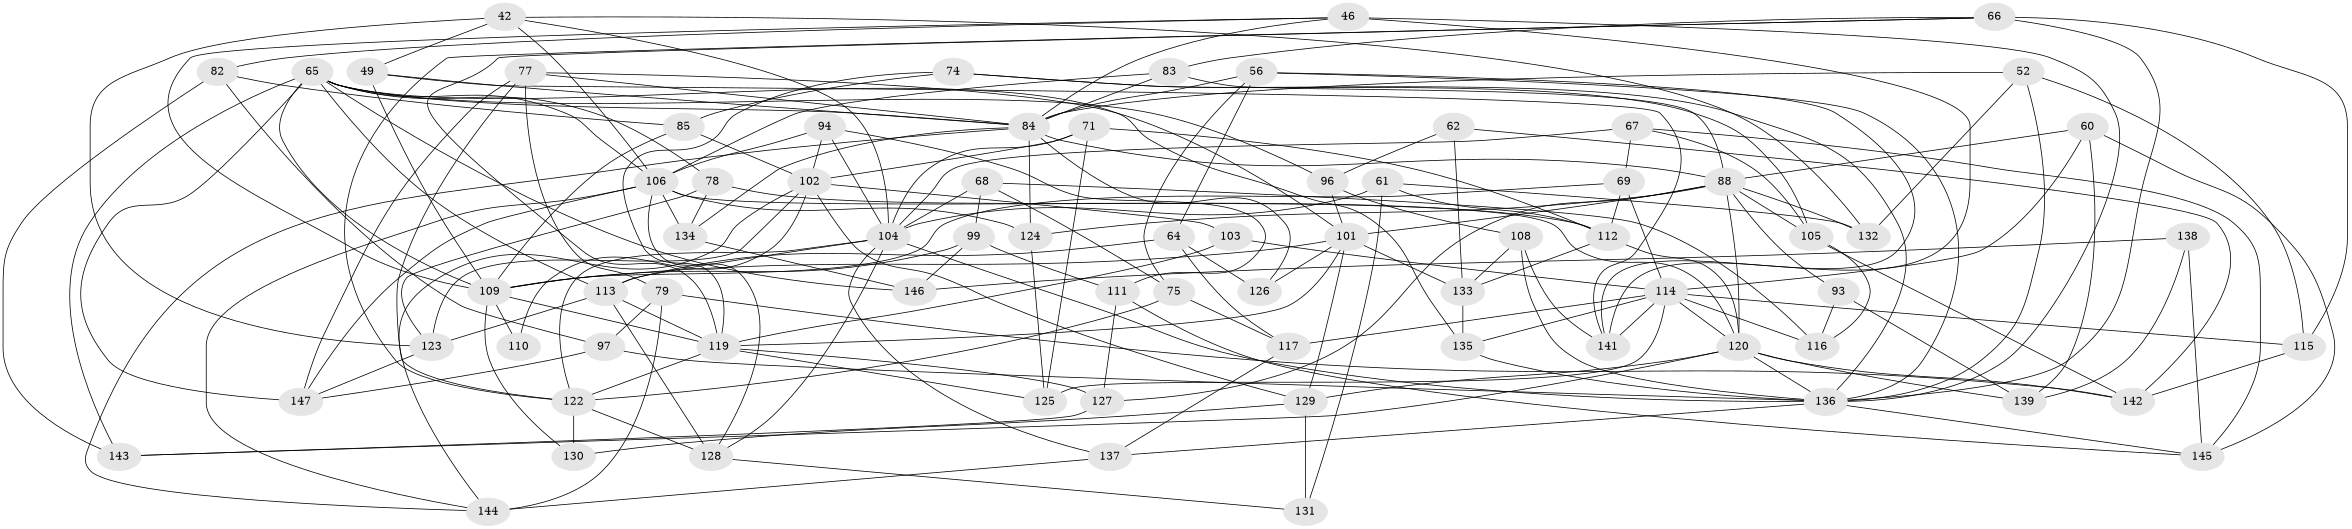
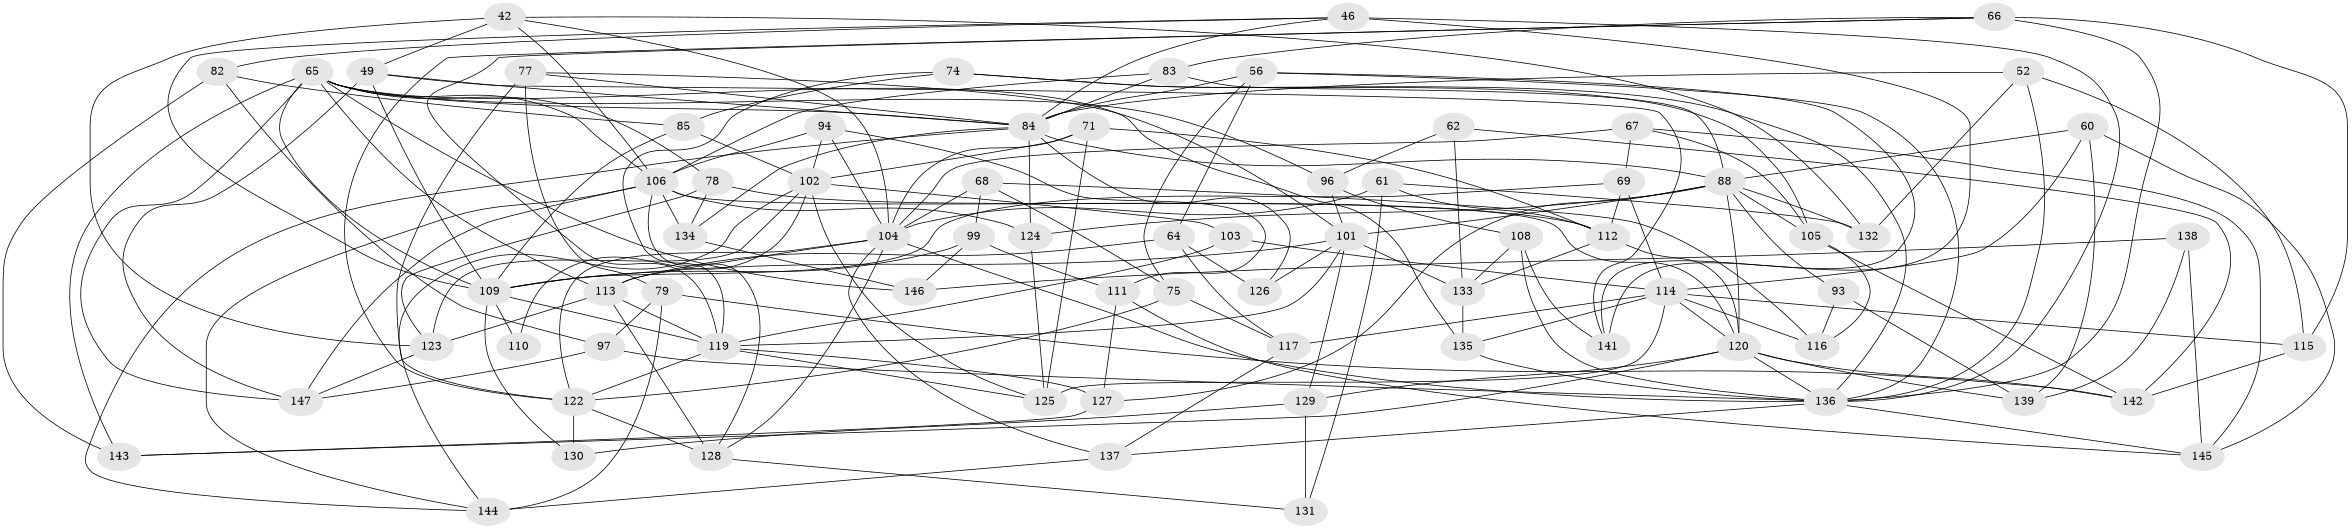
(383, 218) -> (139, 222)
(1025, 313) -> (904, 332)
(1637, 319) -> none
